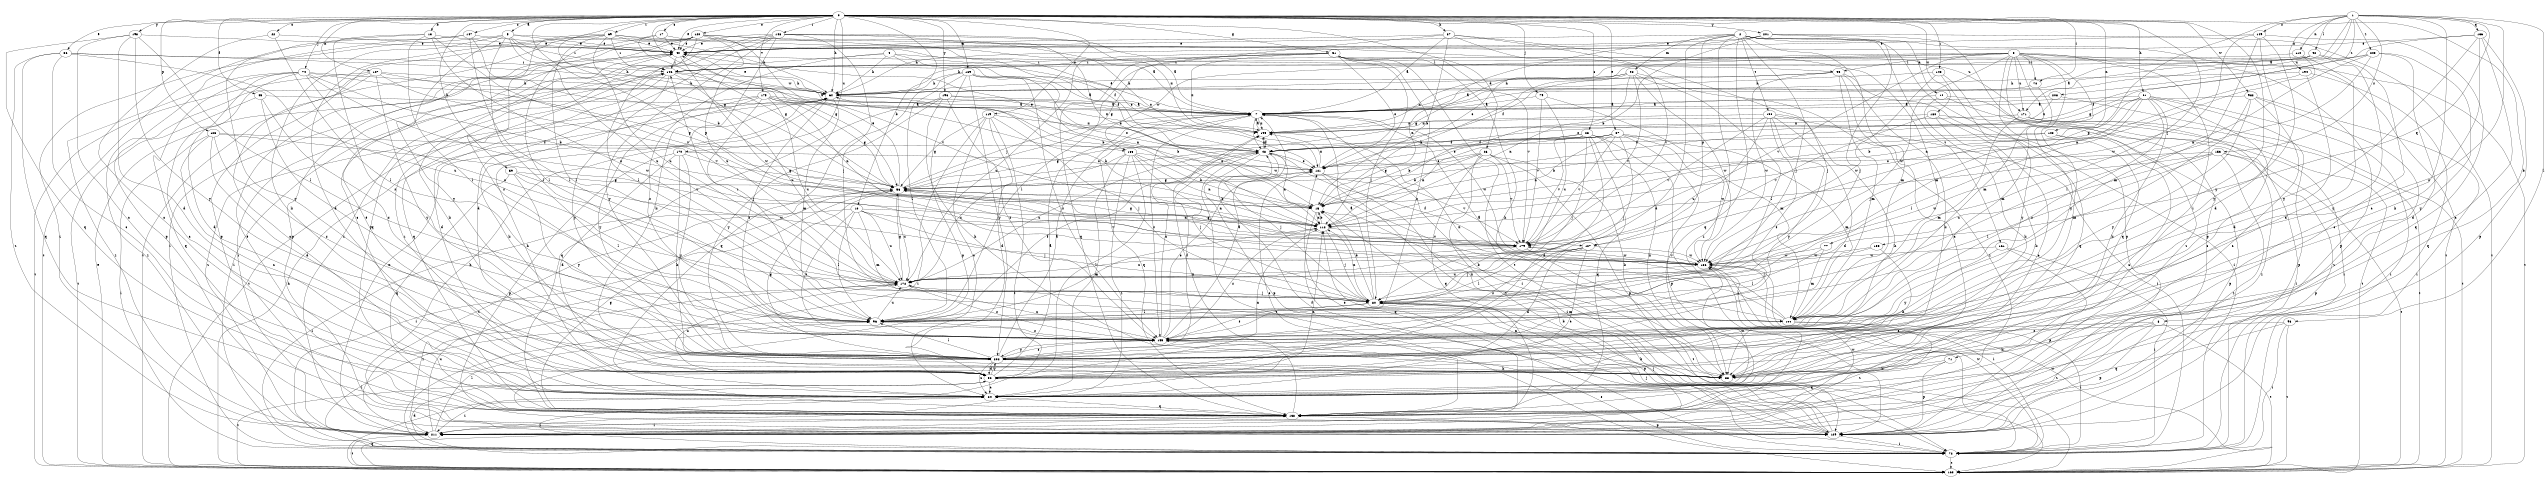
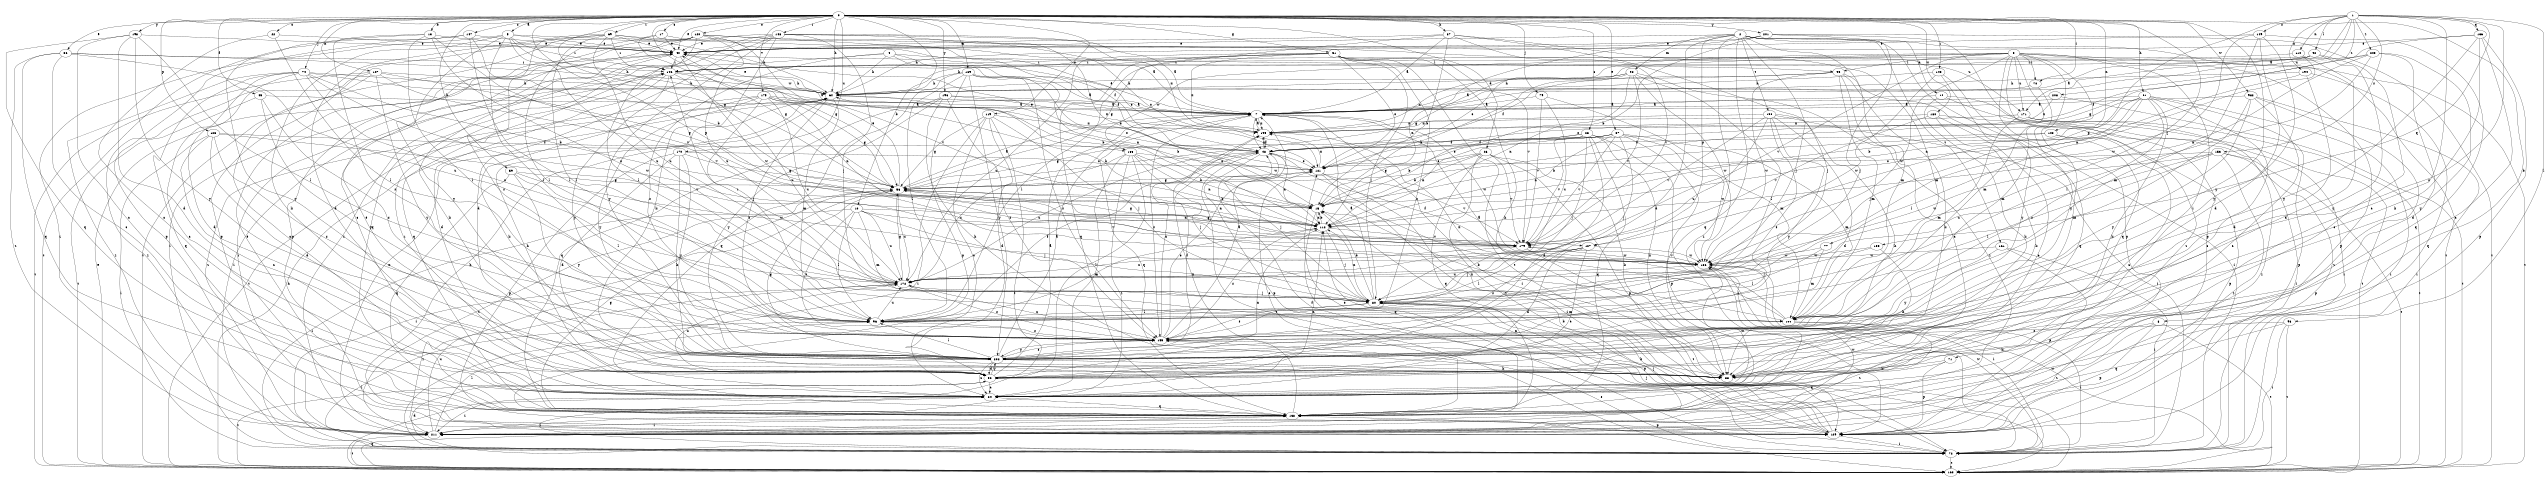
(686, 42) -> none
(1007, 152) -> (1007, 152)
(1661, 335) -> none
